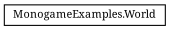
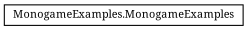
(85, 15) -> (124, 15)
